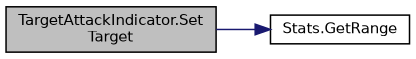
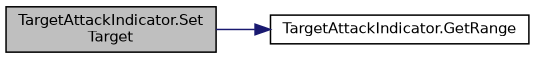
(340, 29) -> (400, 29)
